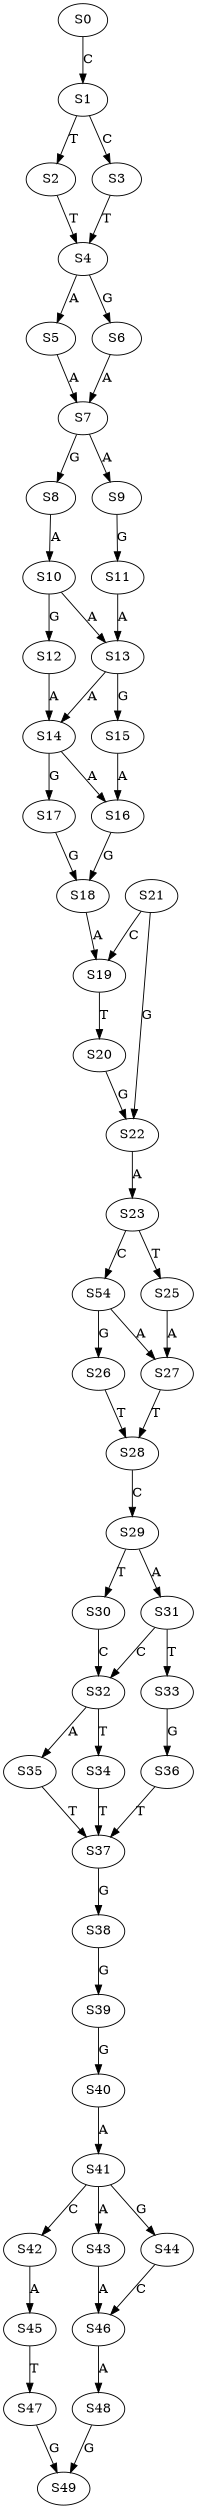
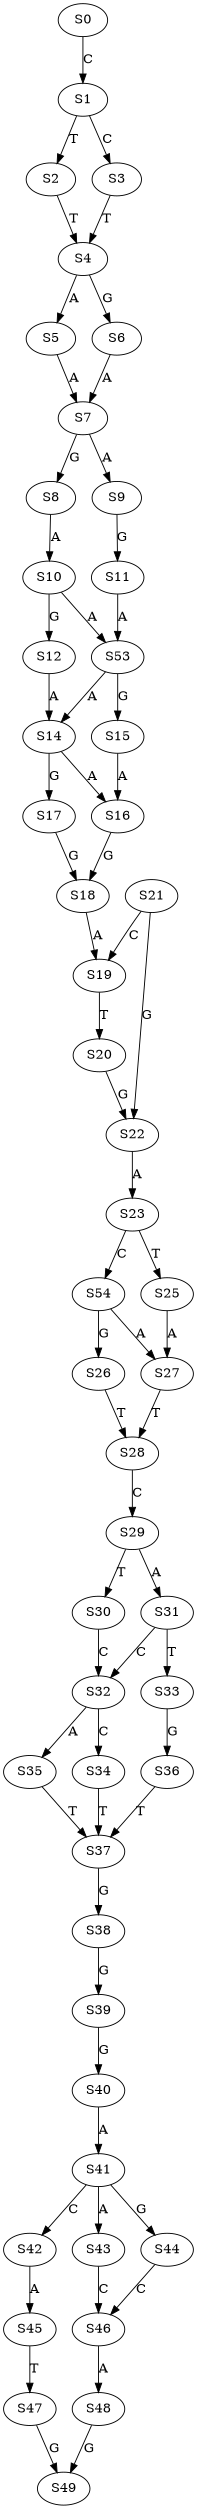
(118, 657) -> (118, 657)
(103, 1732) -> (104, 1732)
(103, 2290) -> (104, 2290)
